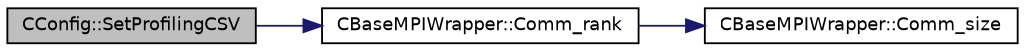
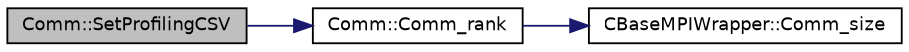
(132, 26) -> (127, 26)
(480, 26) -> (418, 26)
